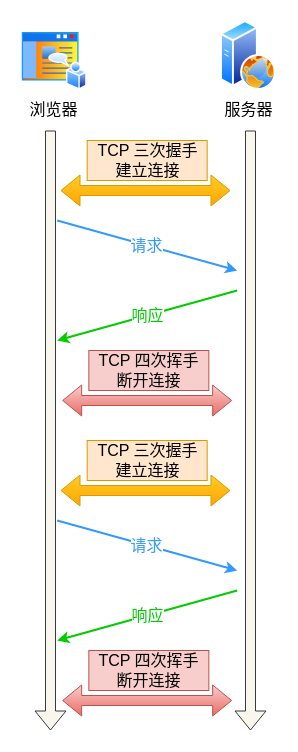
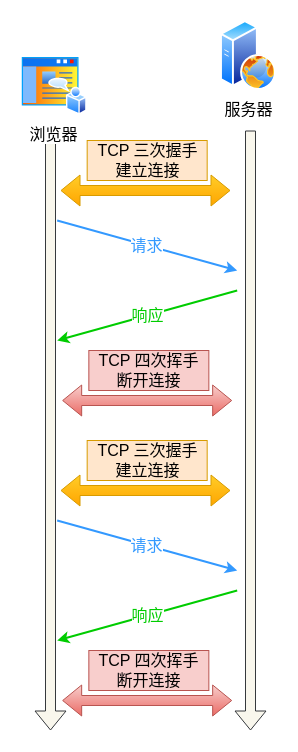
(54, 61) -> (54, 86)
